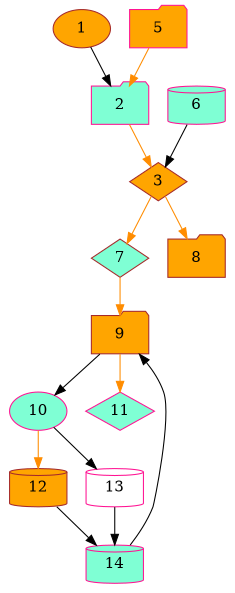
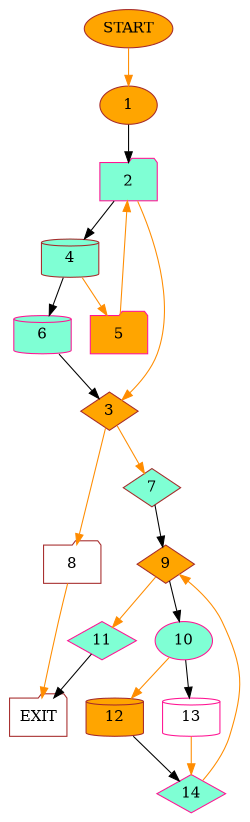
none -> (129, 29)
none -> (70, 258)
(197, 258) -> (72, 564)
(120, 291) -> (158, 521)
(120, 335) -> (166, 564)
(162, 455) -> (240, 677)
(115, 521) -> (191, 750)
(115, 564) -> (191, 794)
none -> (38, 717)
